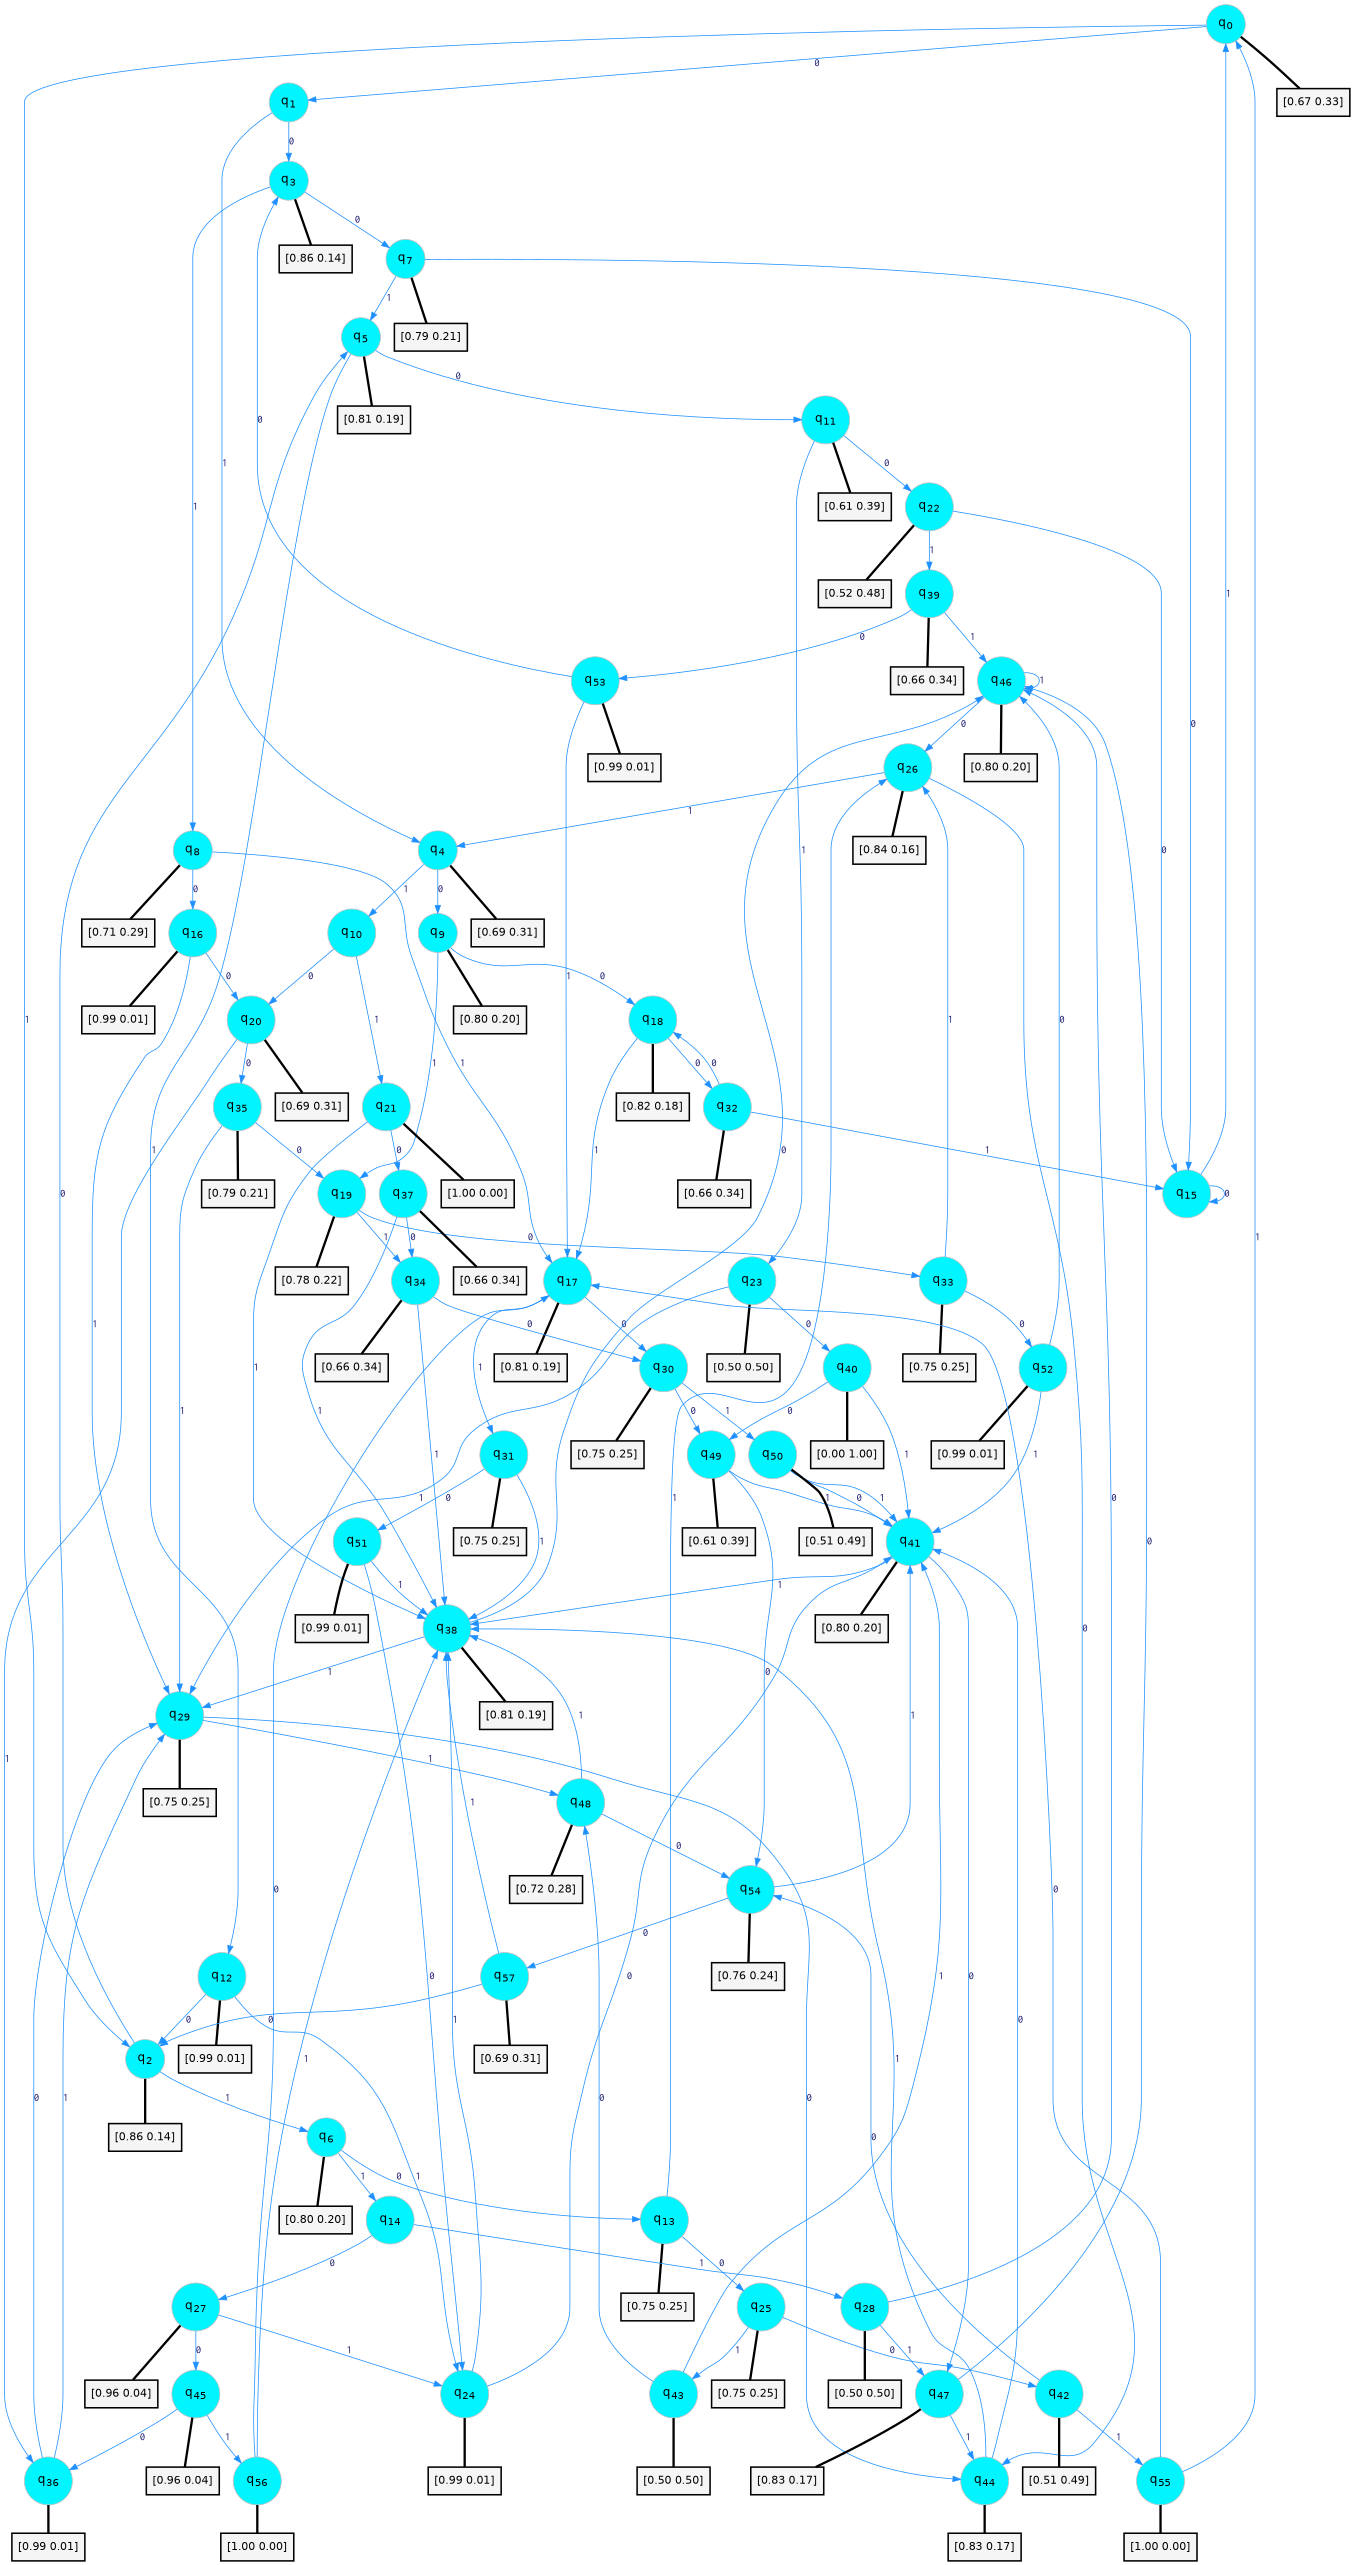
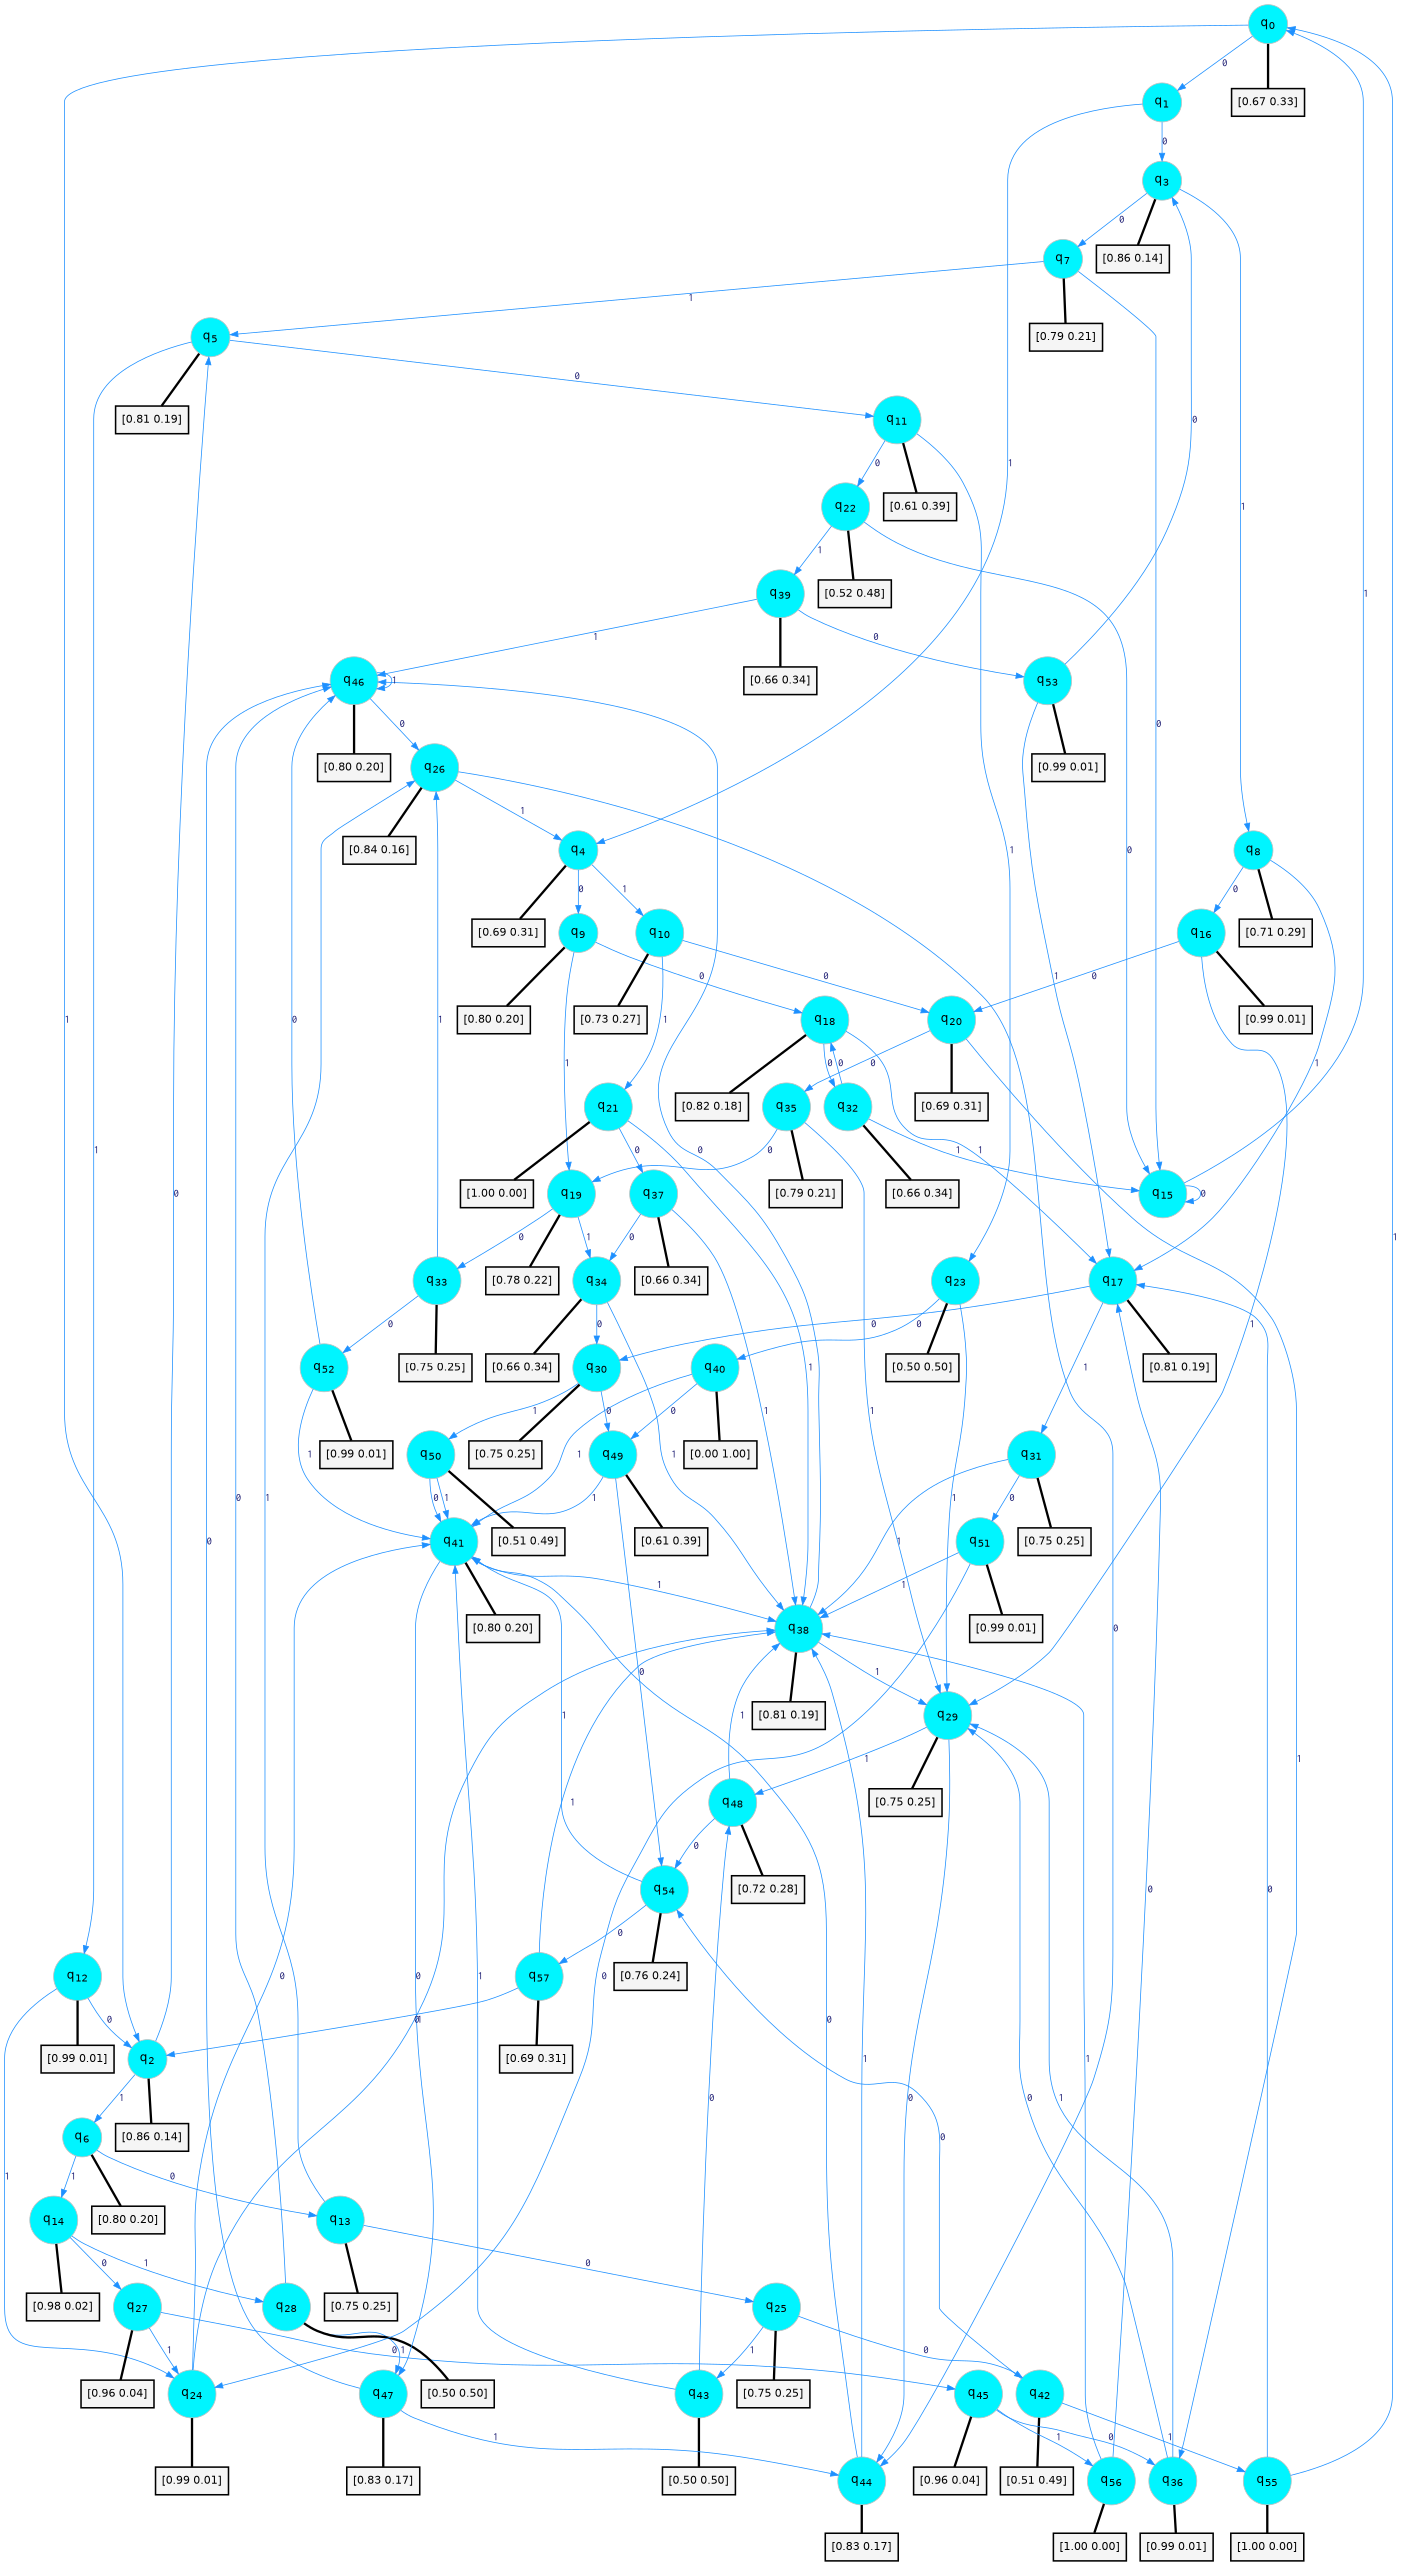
none -> (611, 1020)
none -> (63, 2307)
